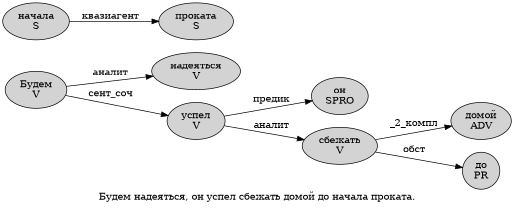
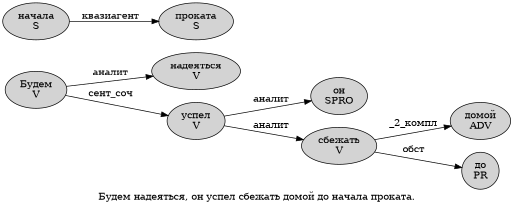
(271, 99) -> (271, 99)
